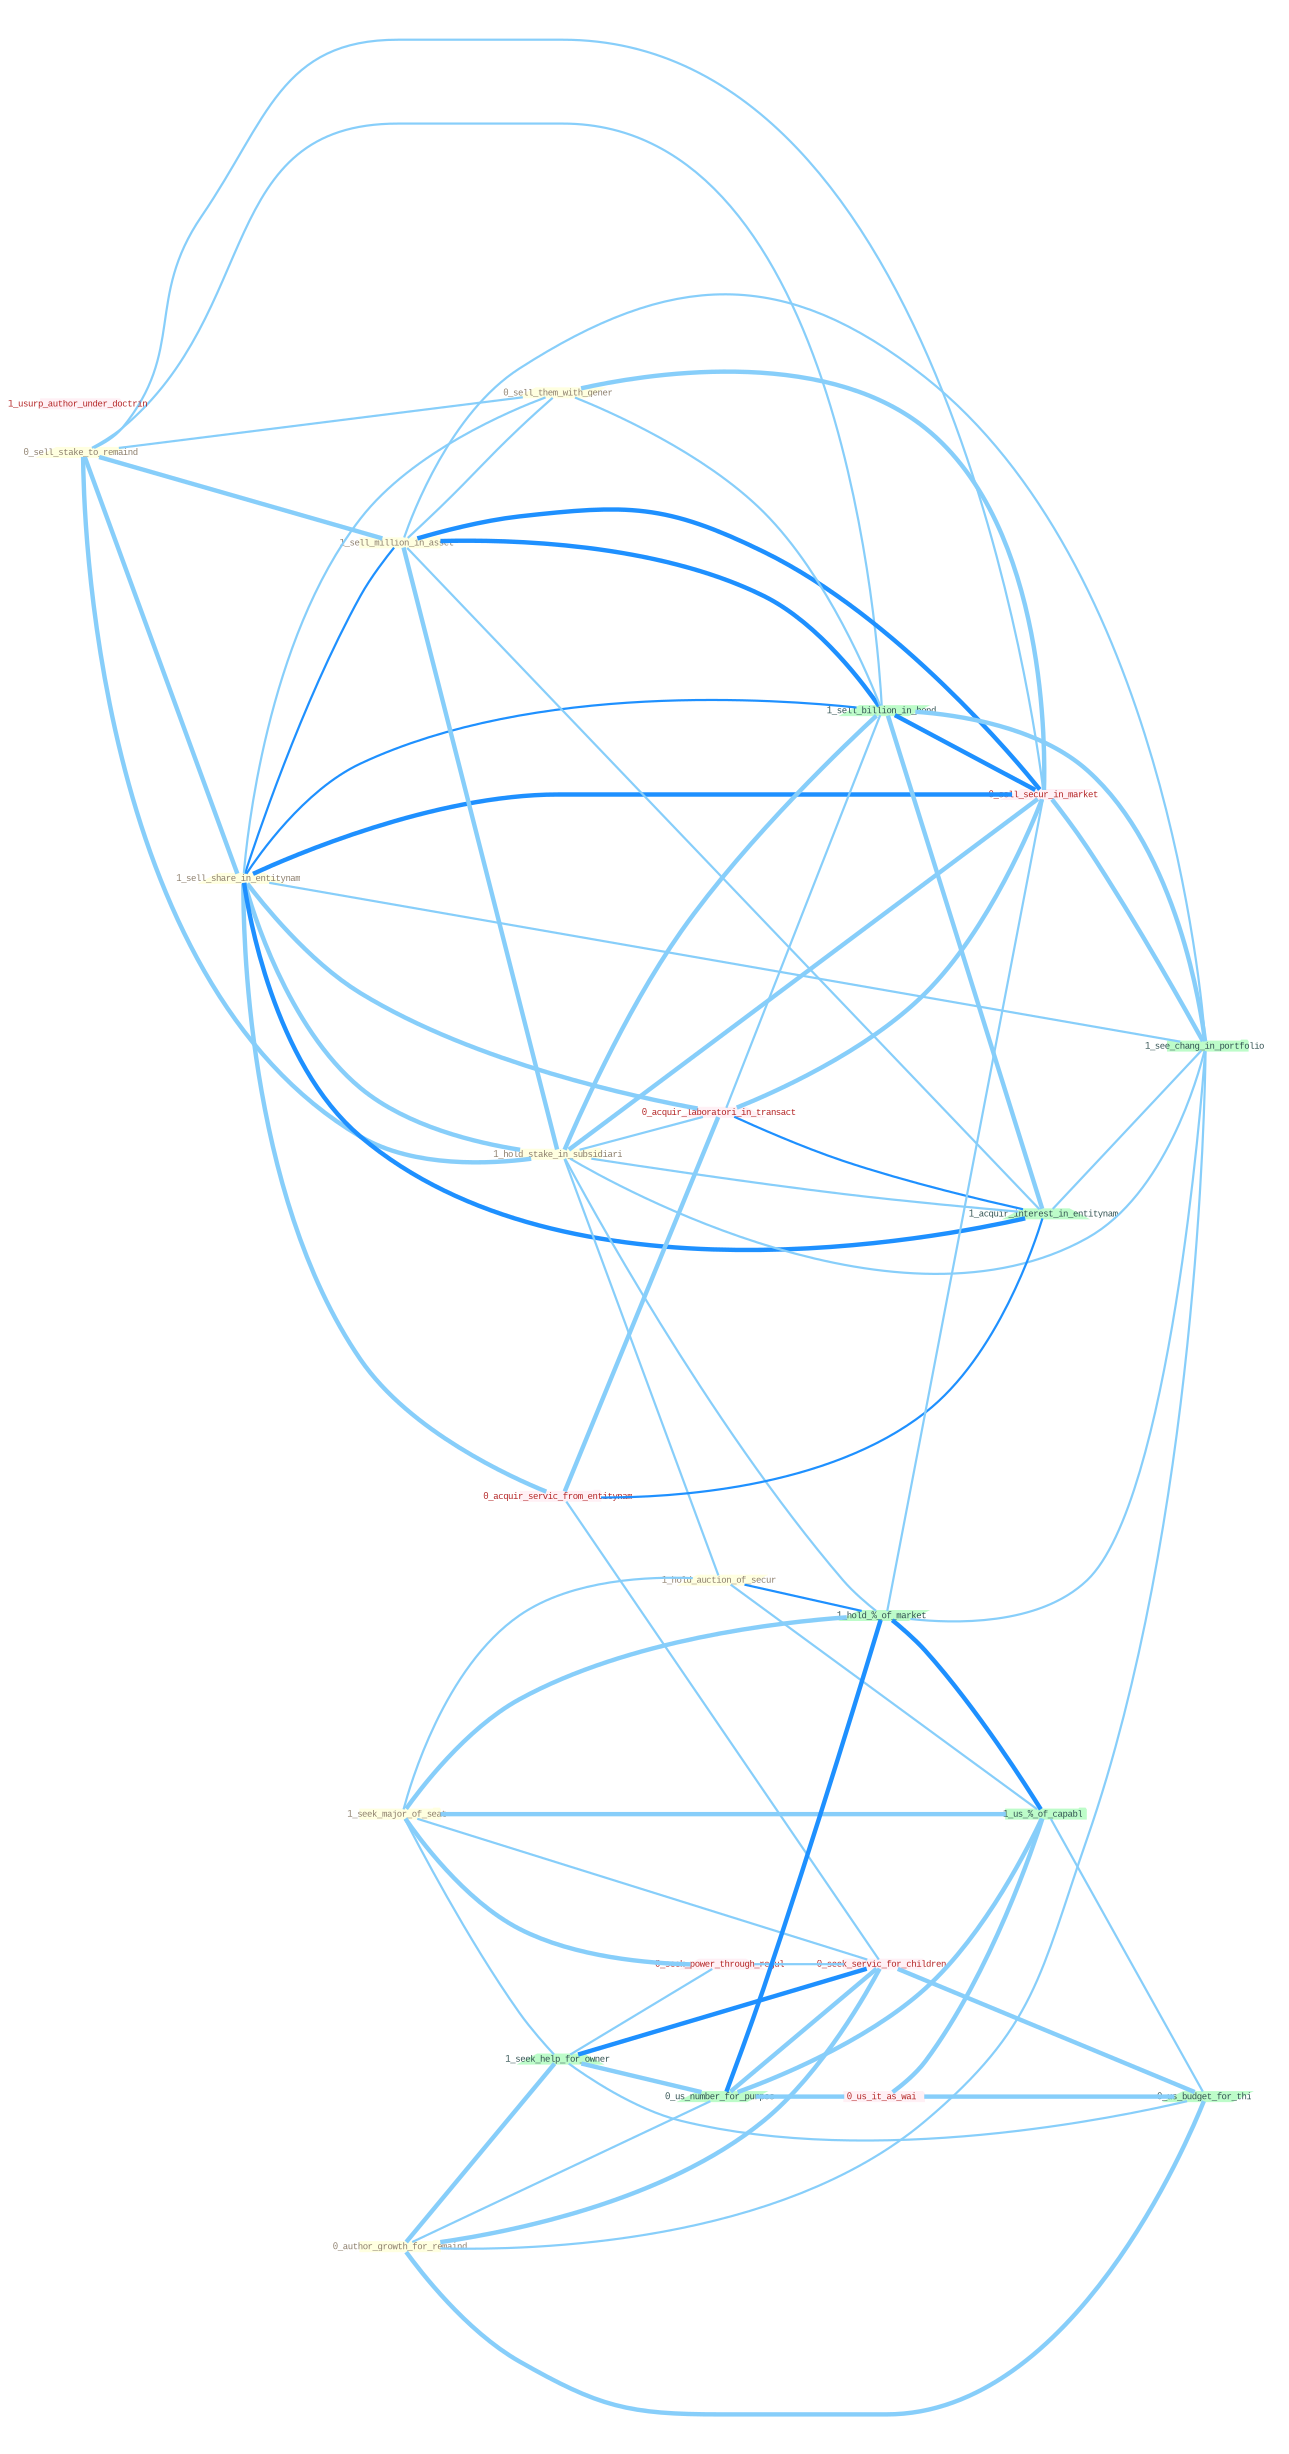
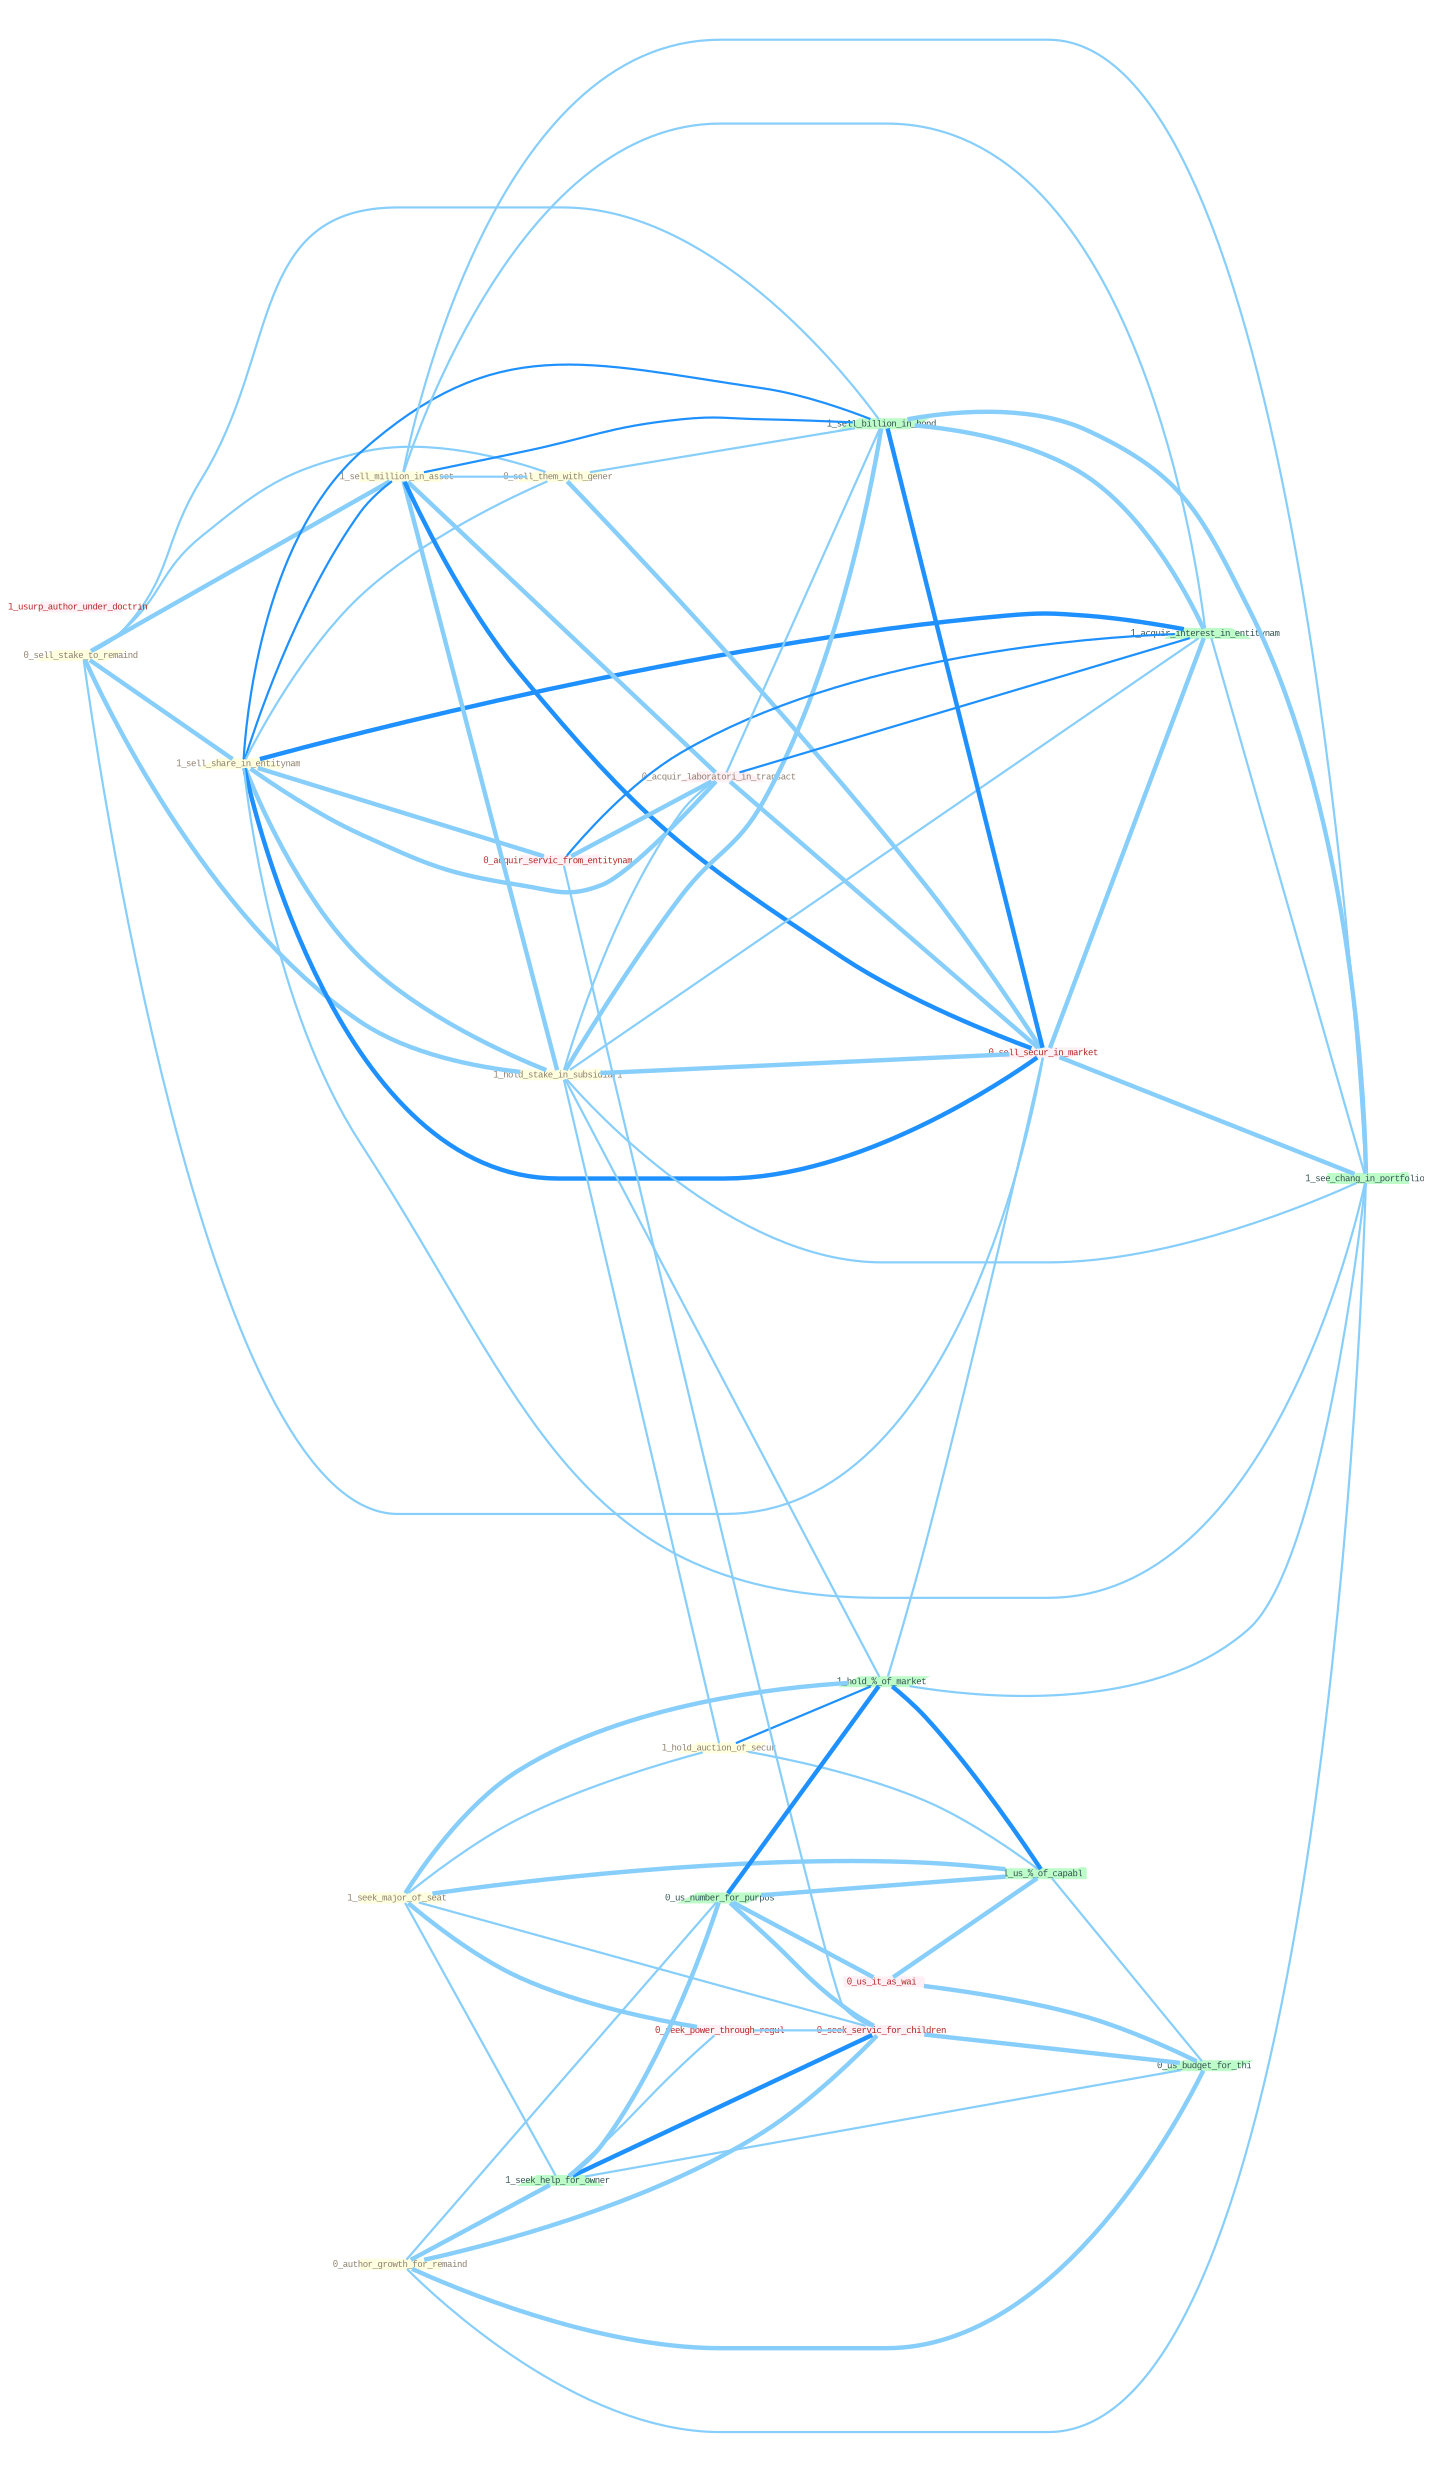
(684, 567) -> (636, 425)
none -> (562, 627)
none -> (1127, 843)
(722, 1112) -> (722, 777)
